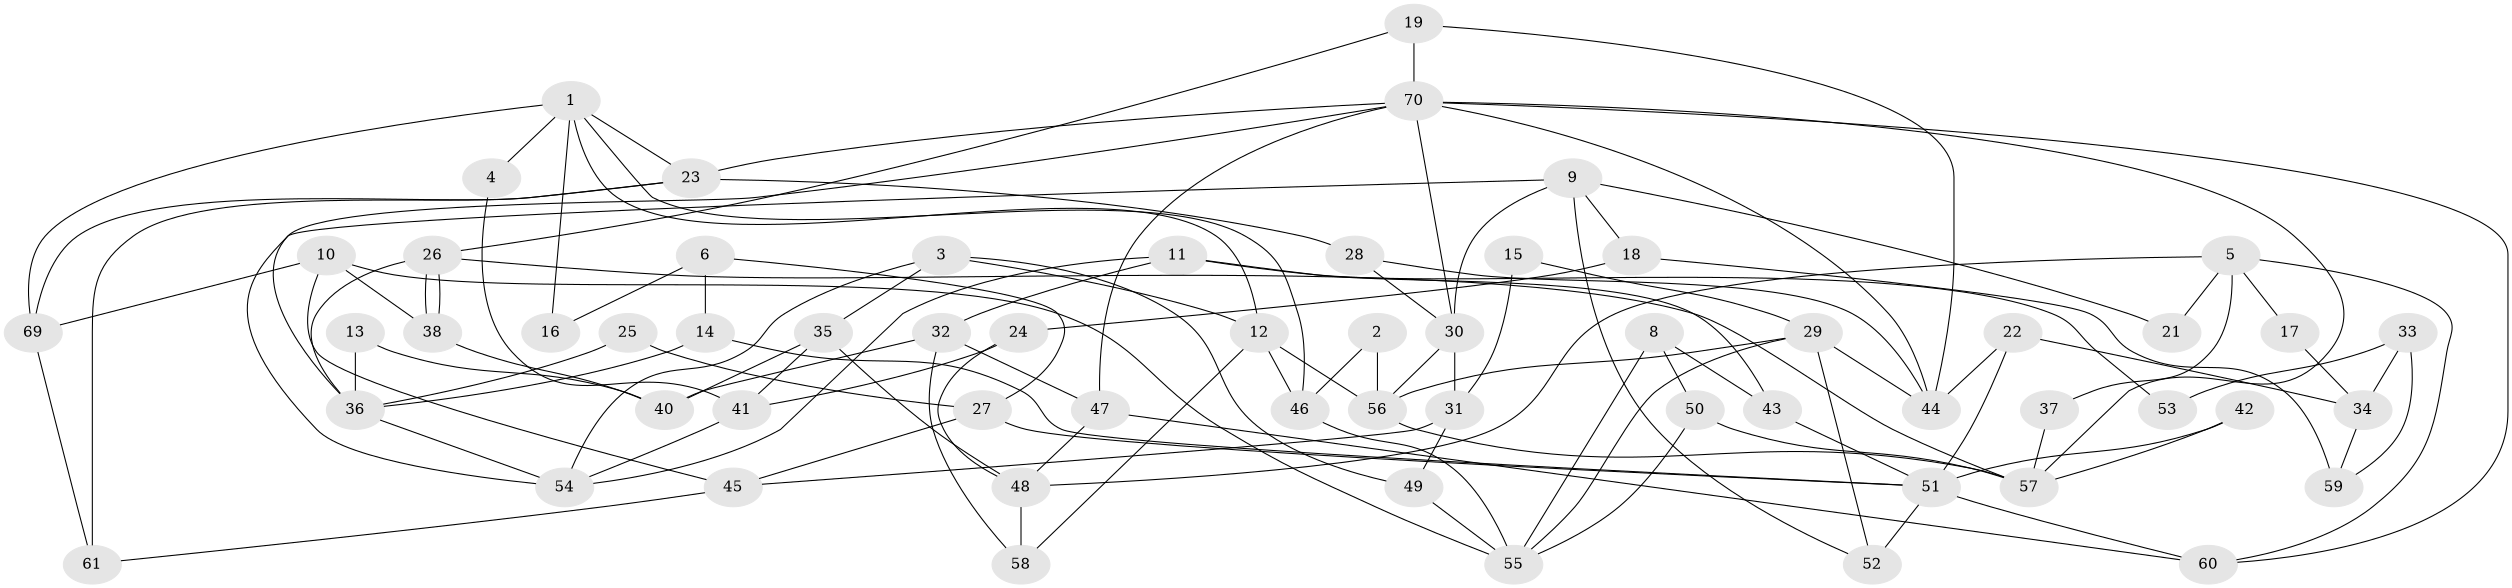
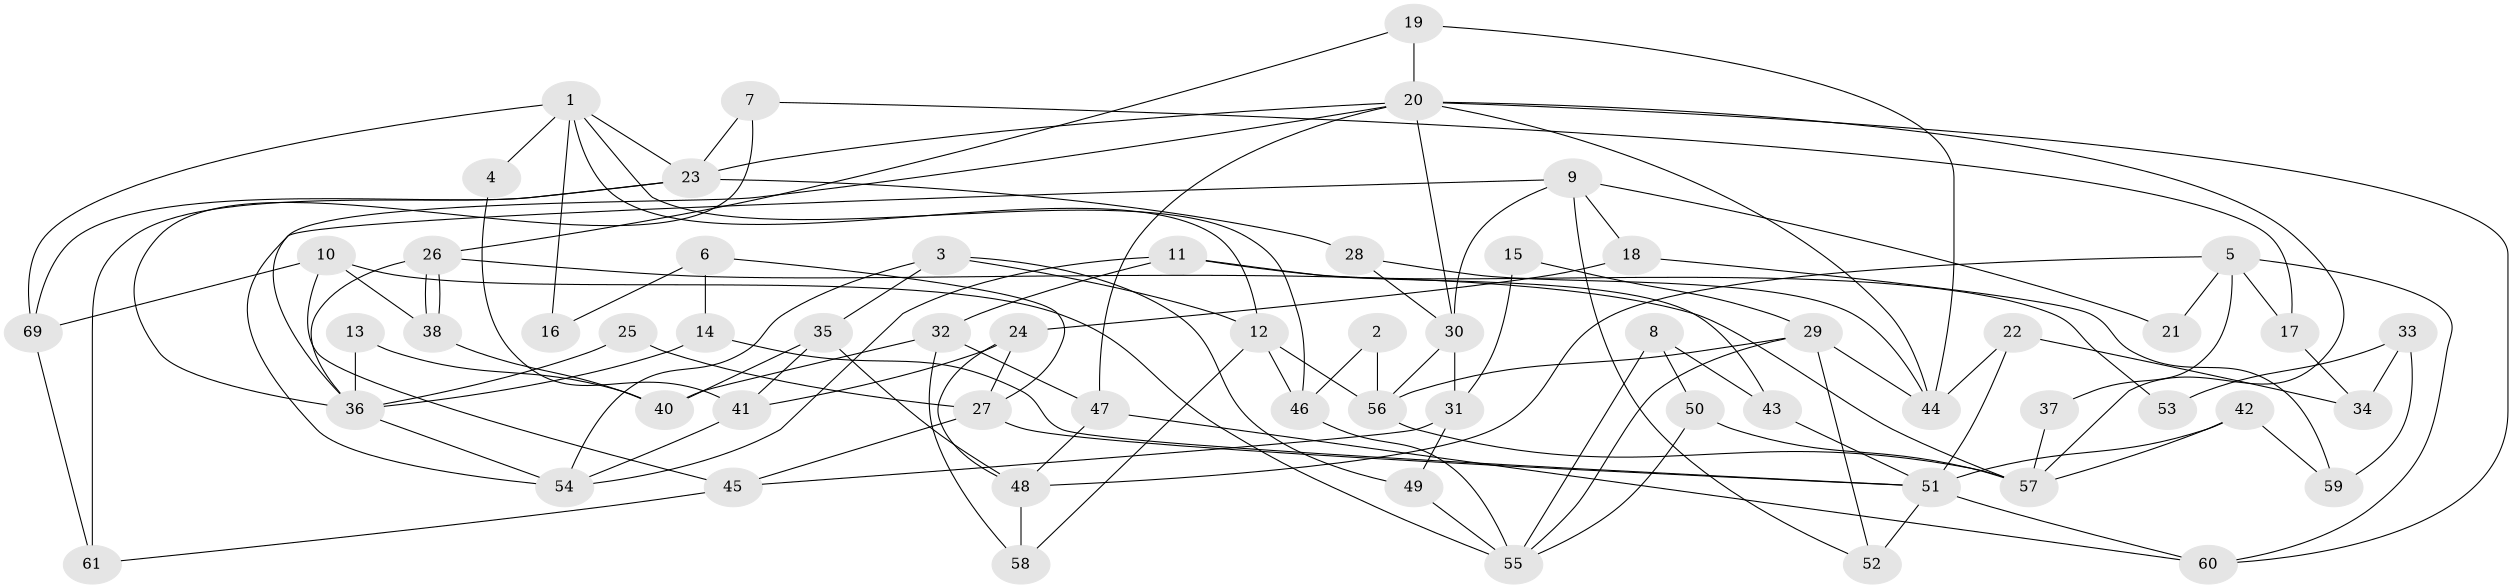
none -> (750, 101)
(1414, 101) -> (1414, 101)
none -> (1001, 371)
(2349, 449) -> (2290, 449)
